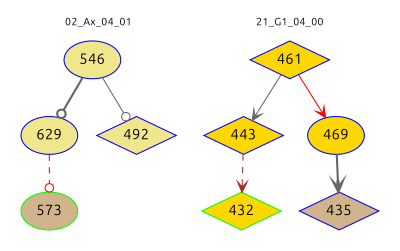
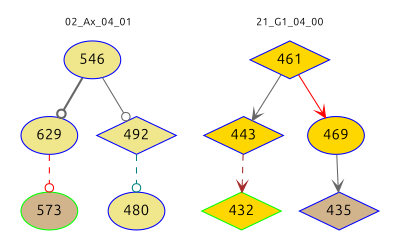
(337, 168) -> (337, 168)
none -> (136, 211)
